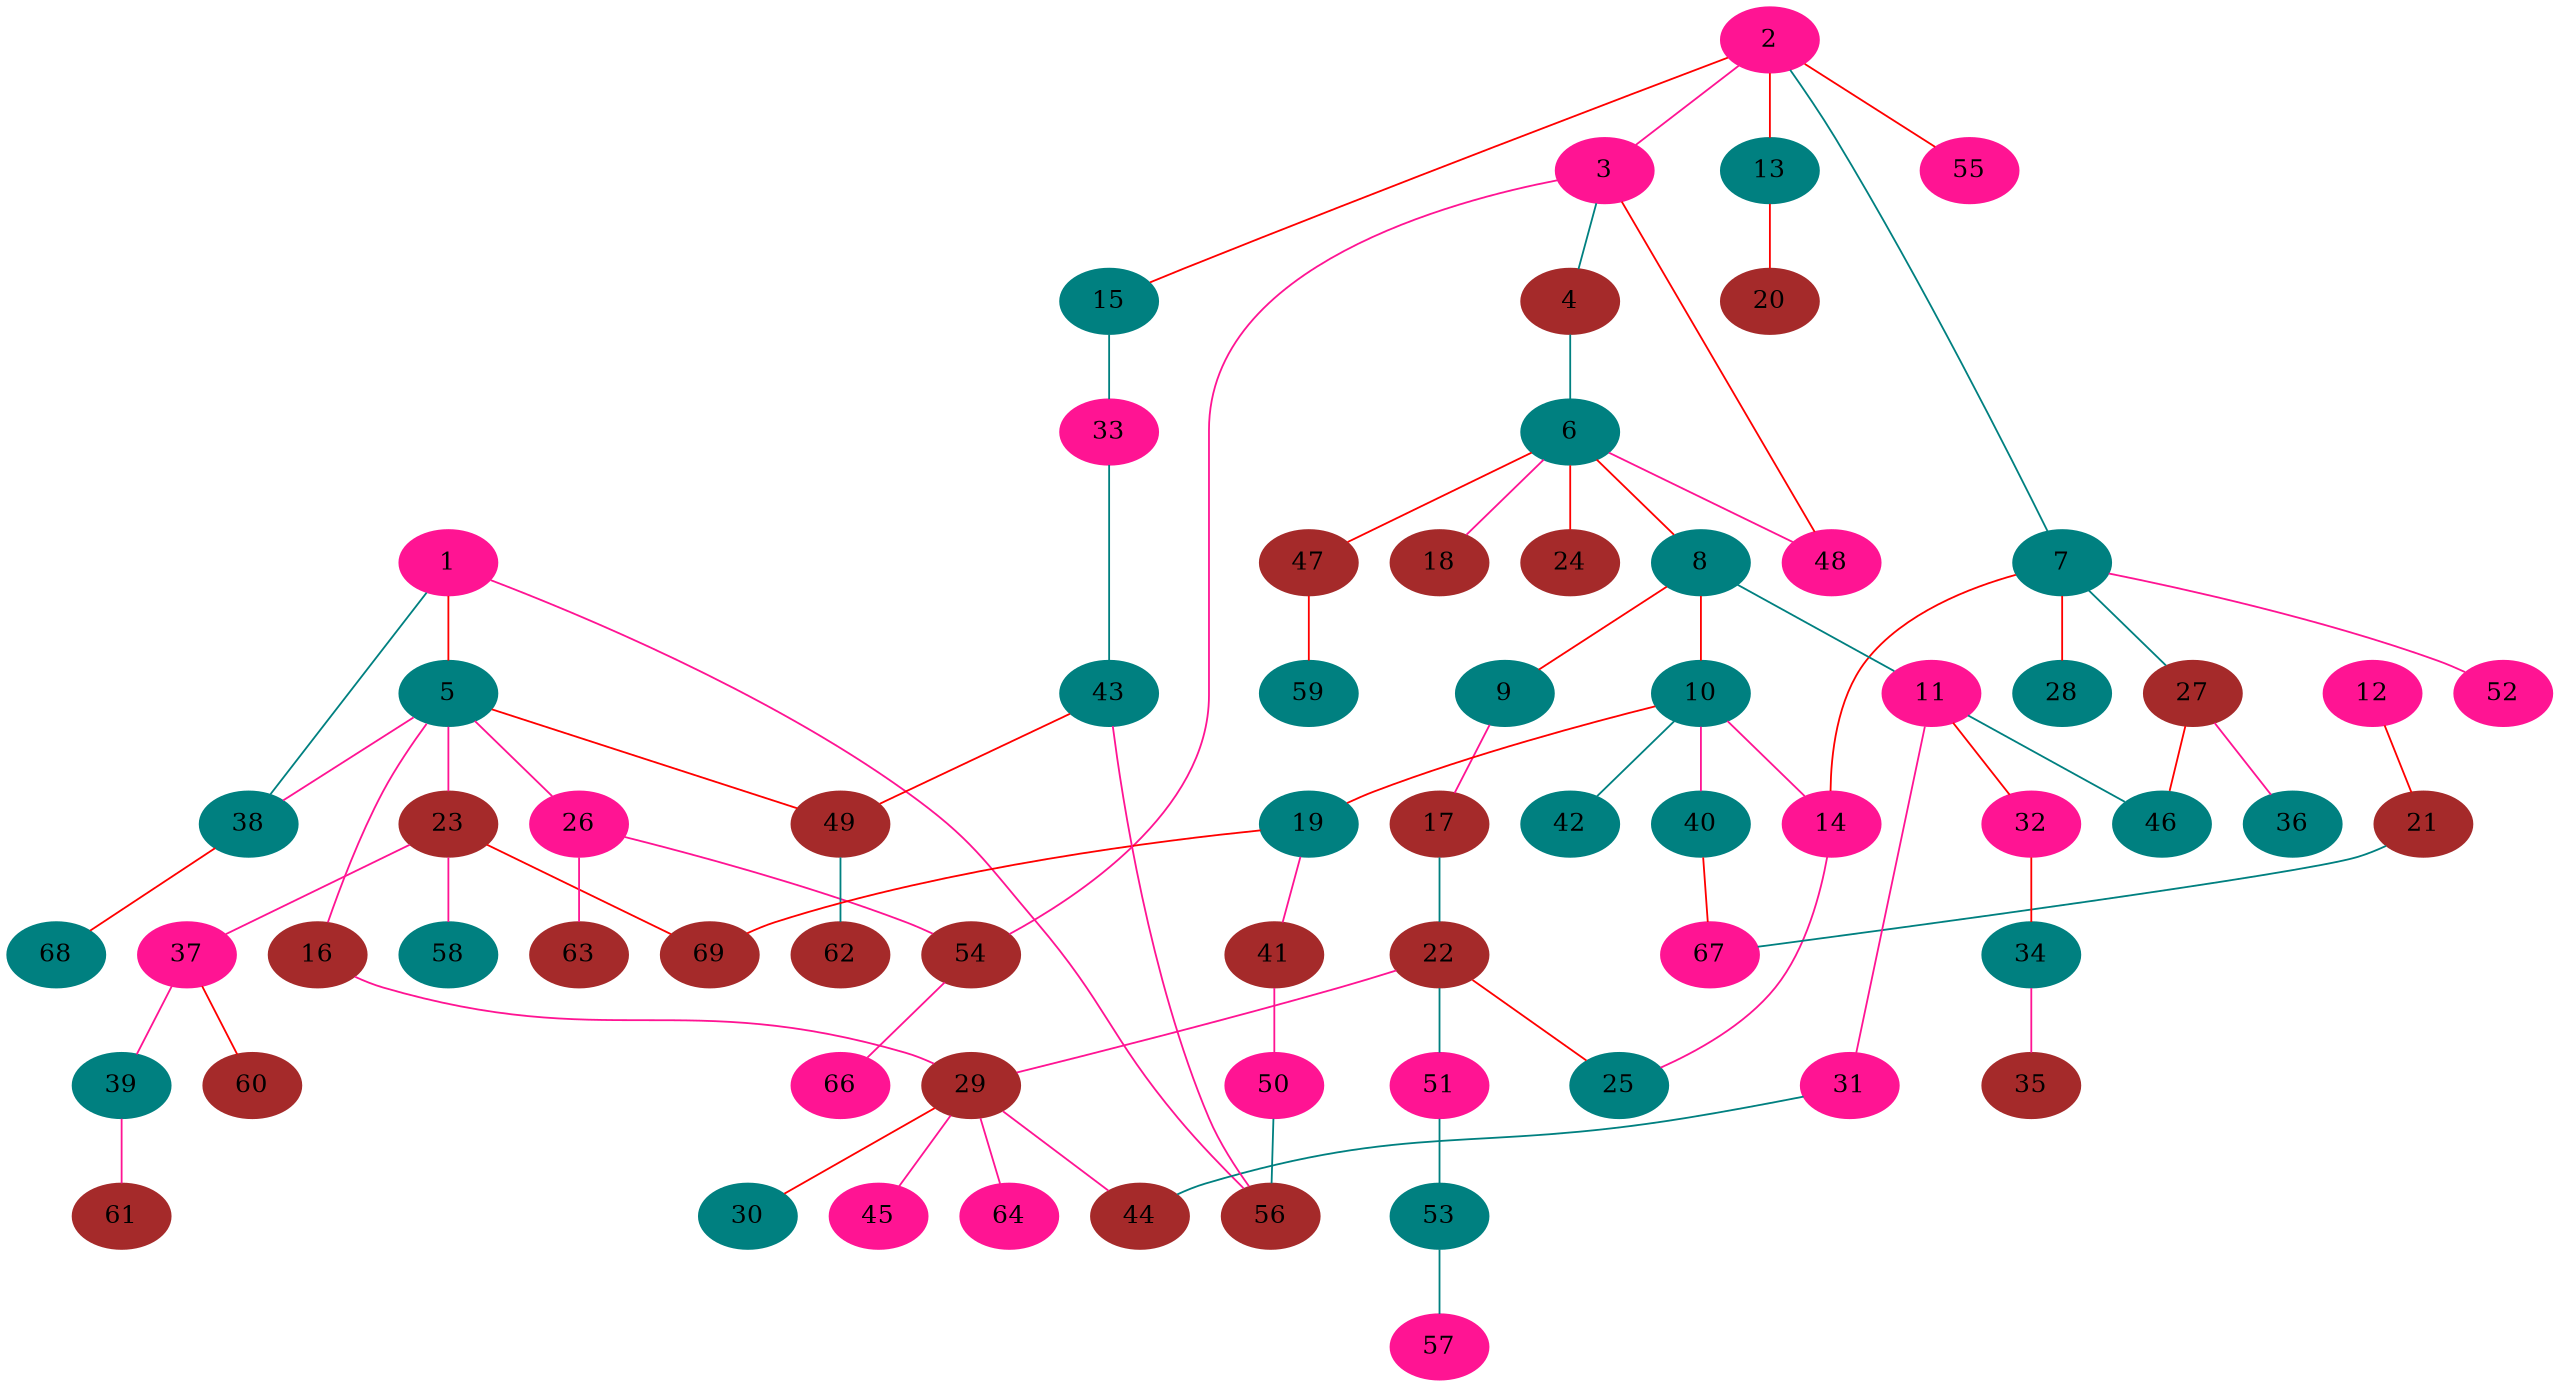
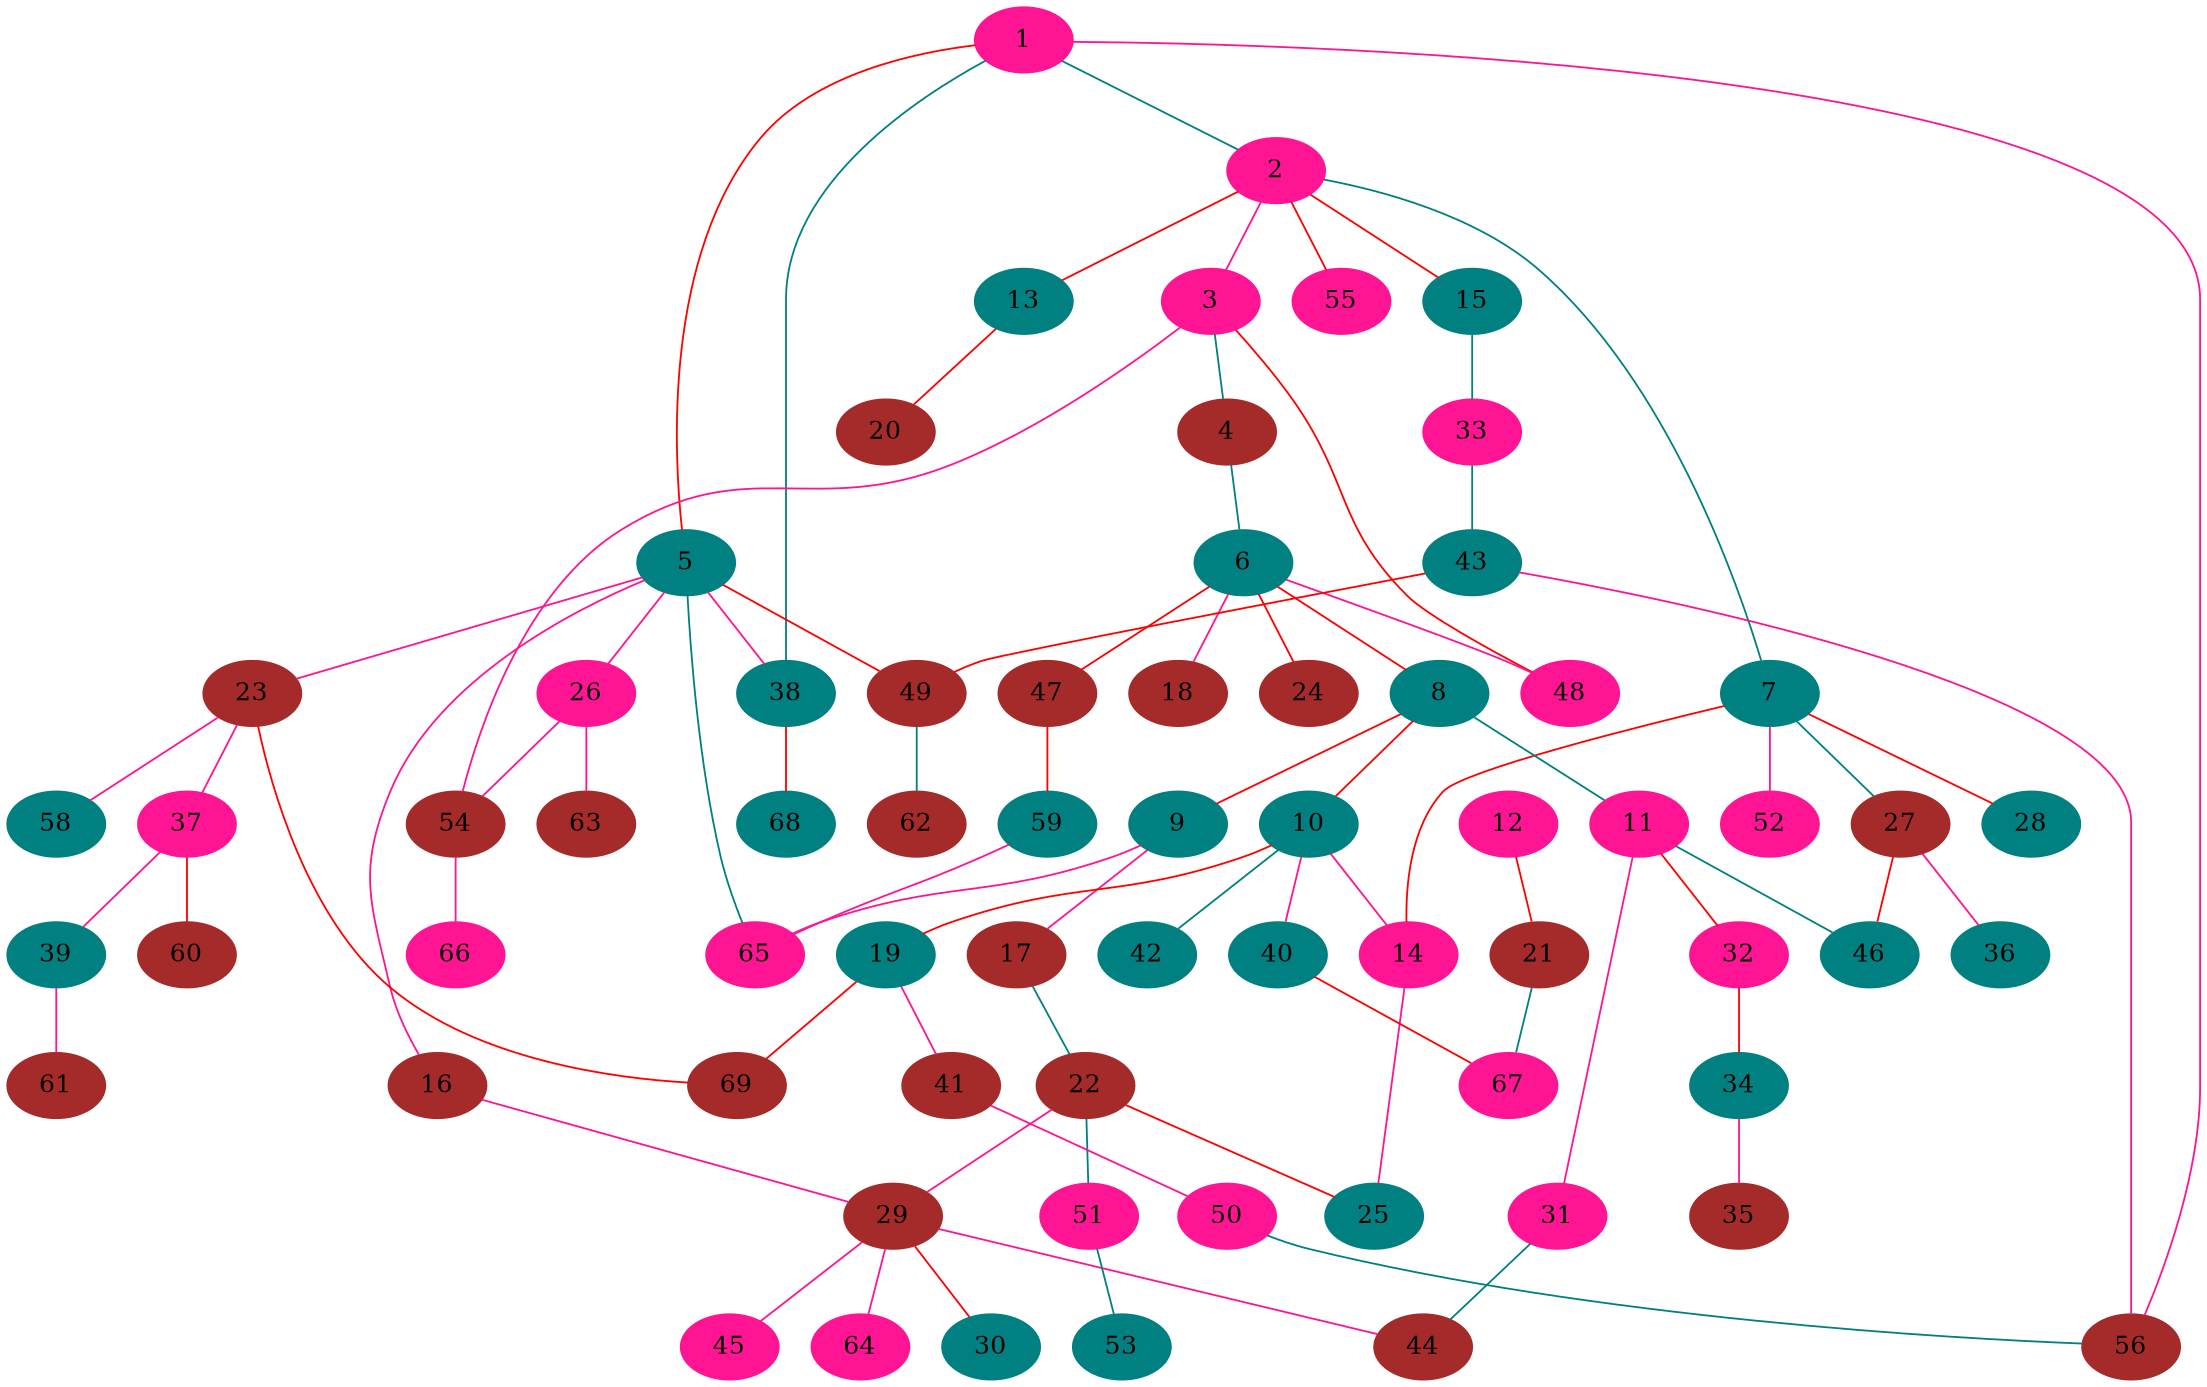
none -> (1150, 105)
none -> (755, 955)
(1440, 1347) -> none
